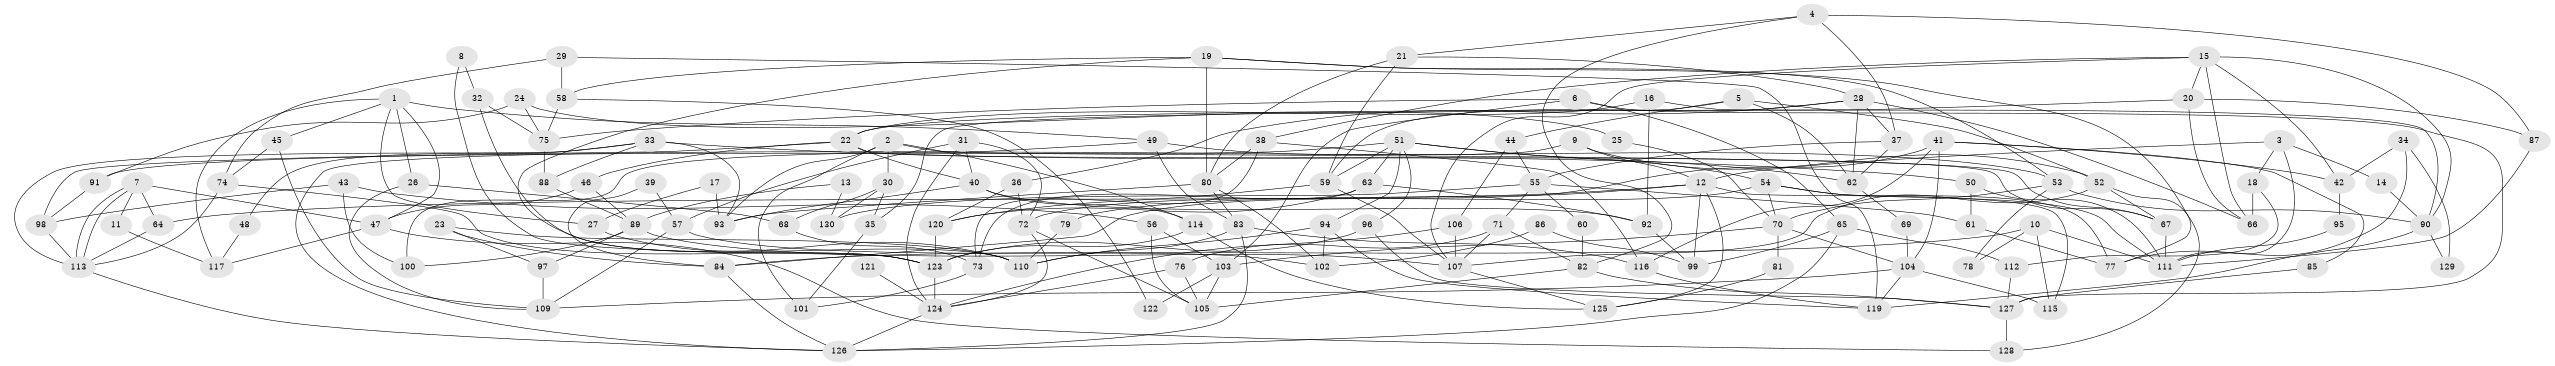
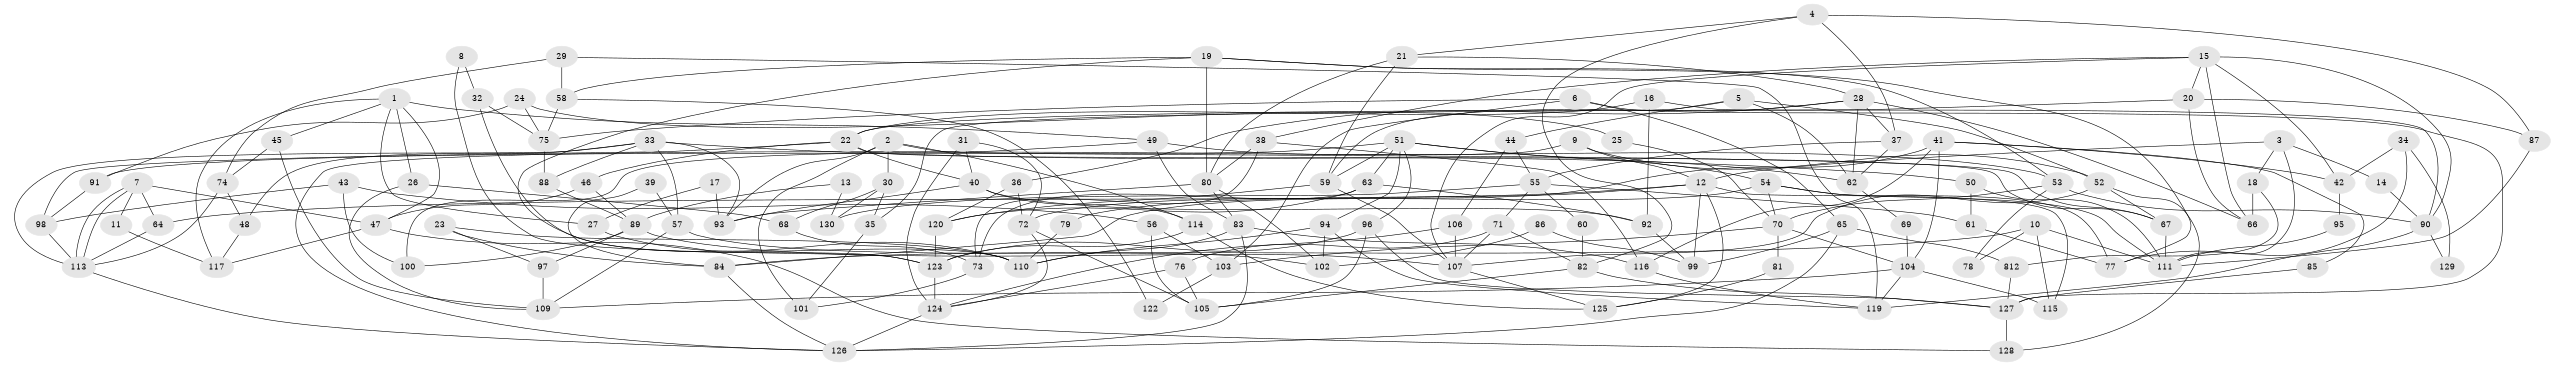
(804, 178) -> (674, 180)
(591, 252) -> (234, 204)
(868, 267) -> none
(2012, 267) -> (2012, 267)
(1213, 288) -> (1324, 288)
